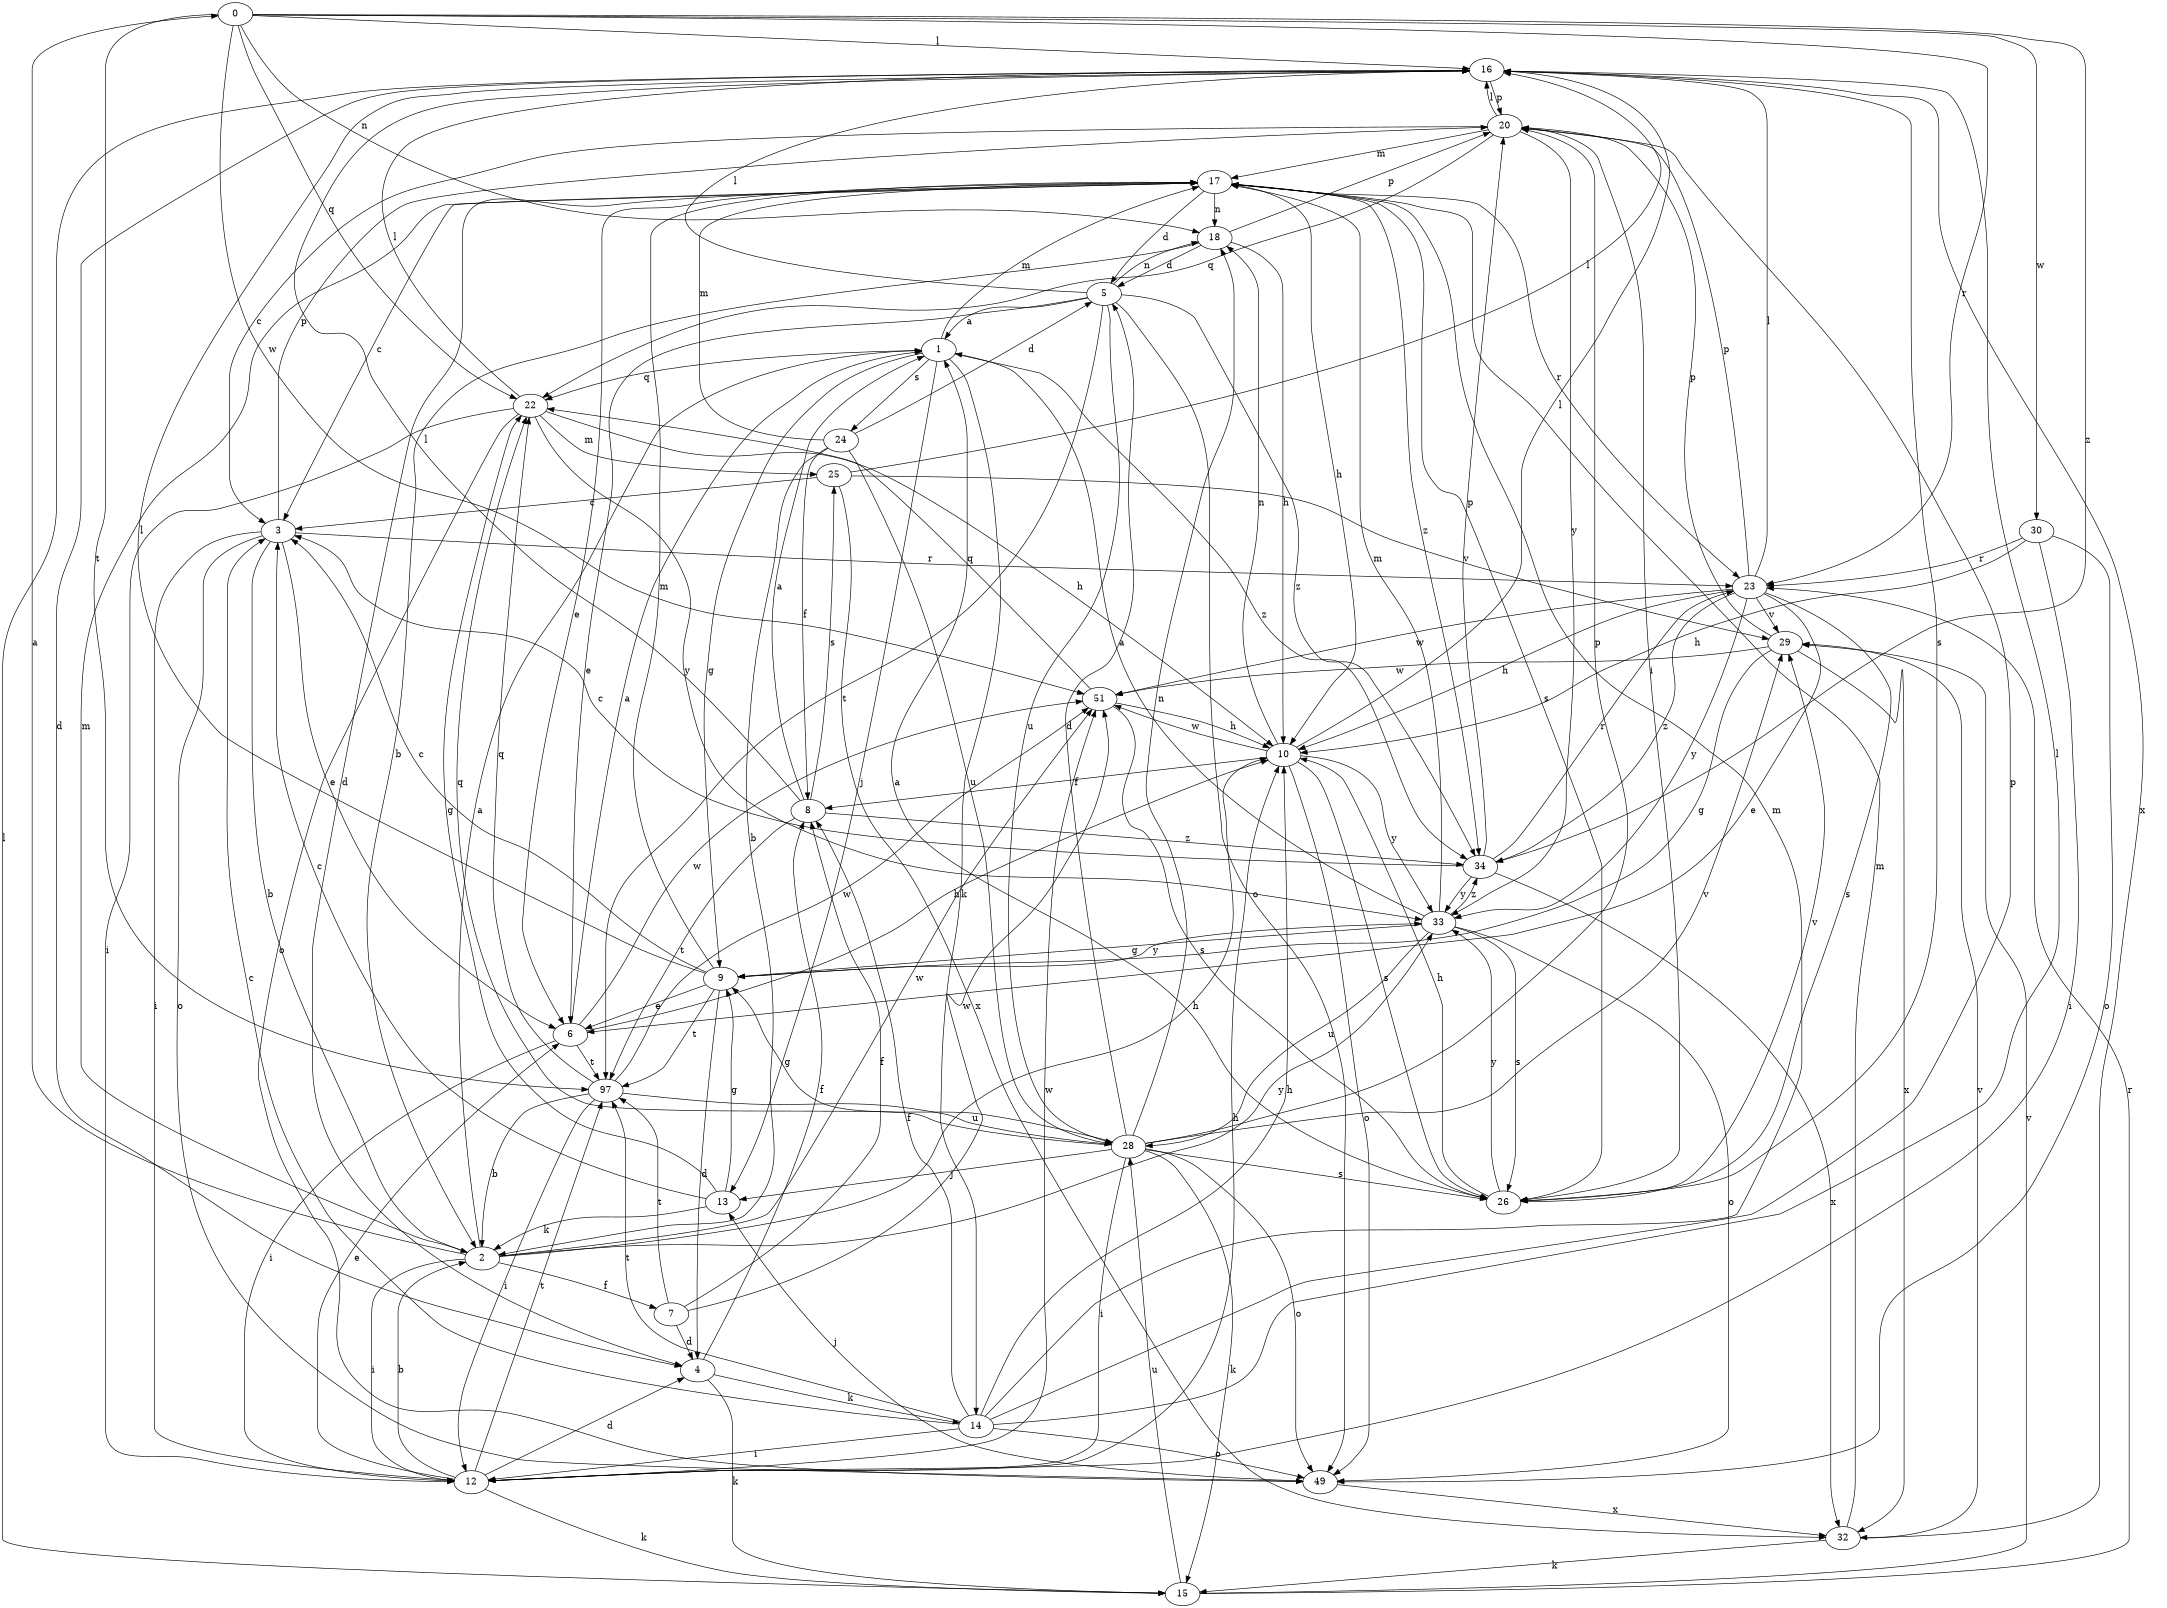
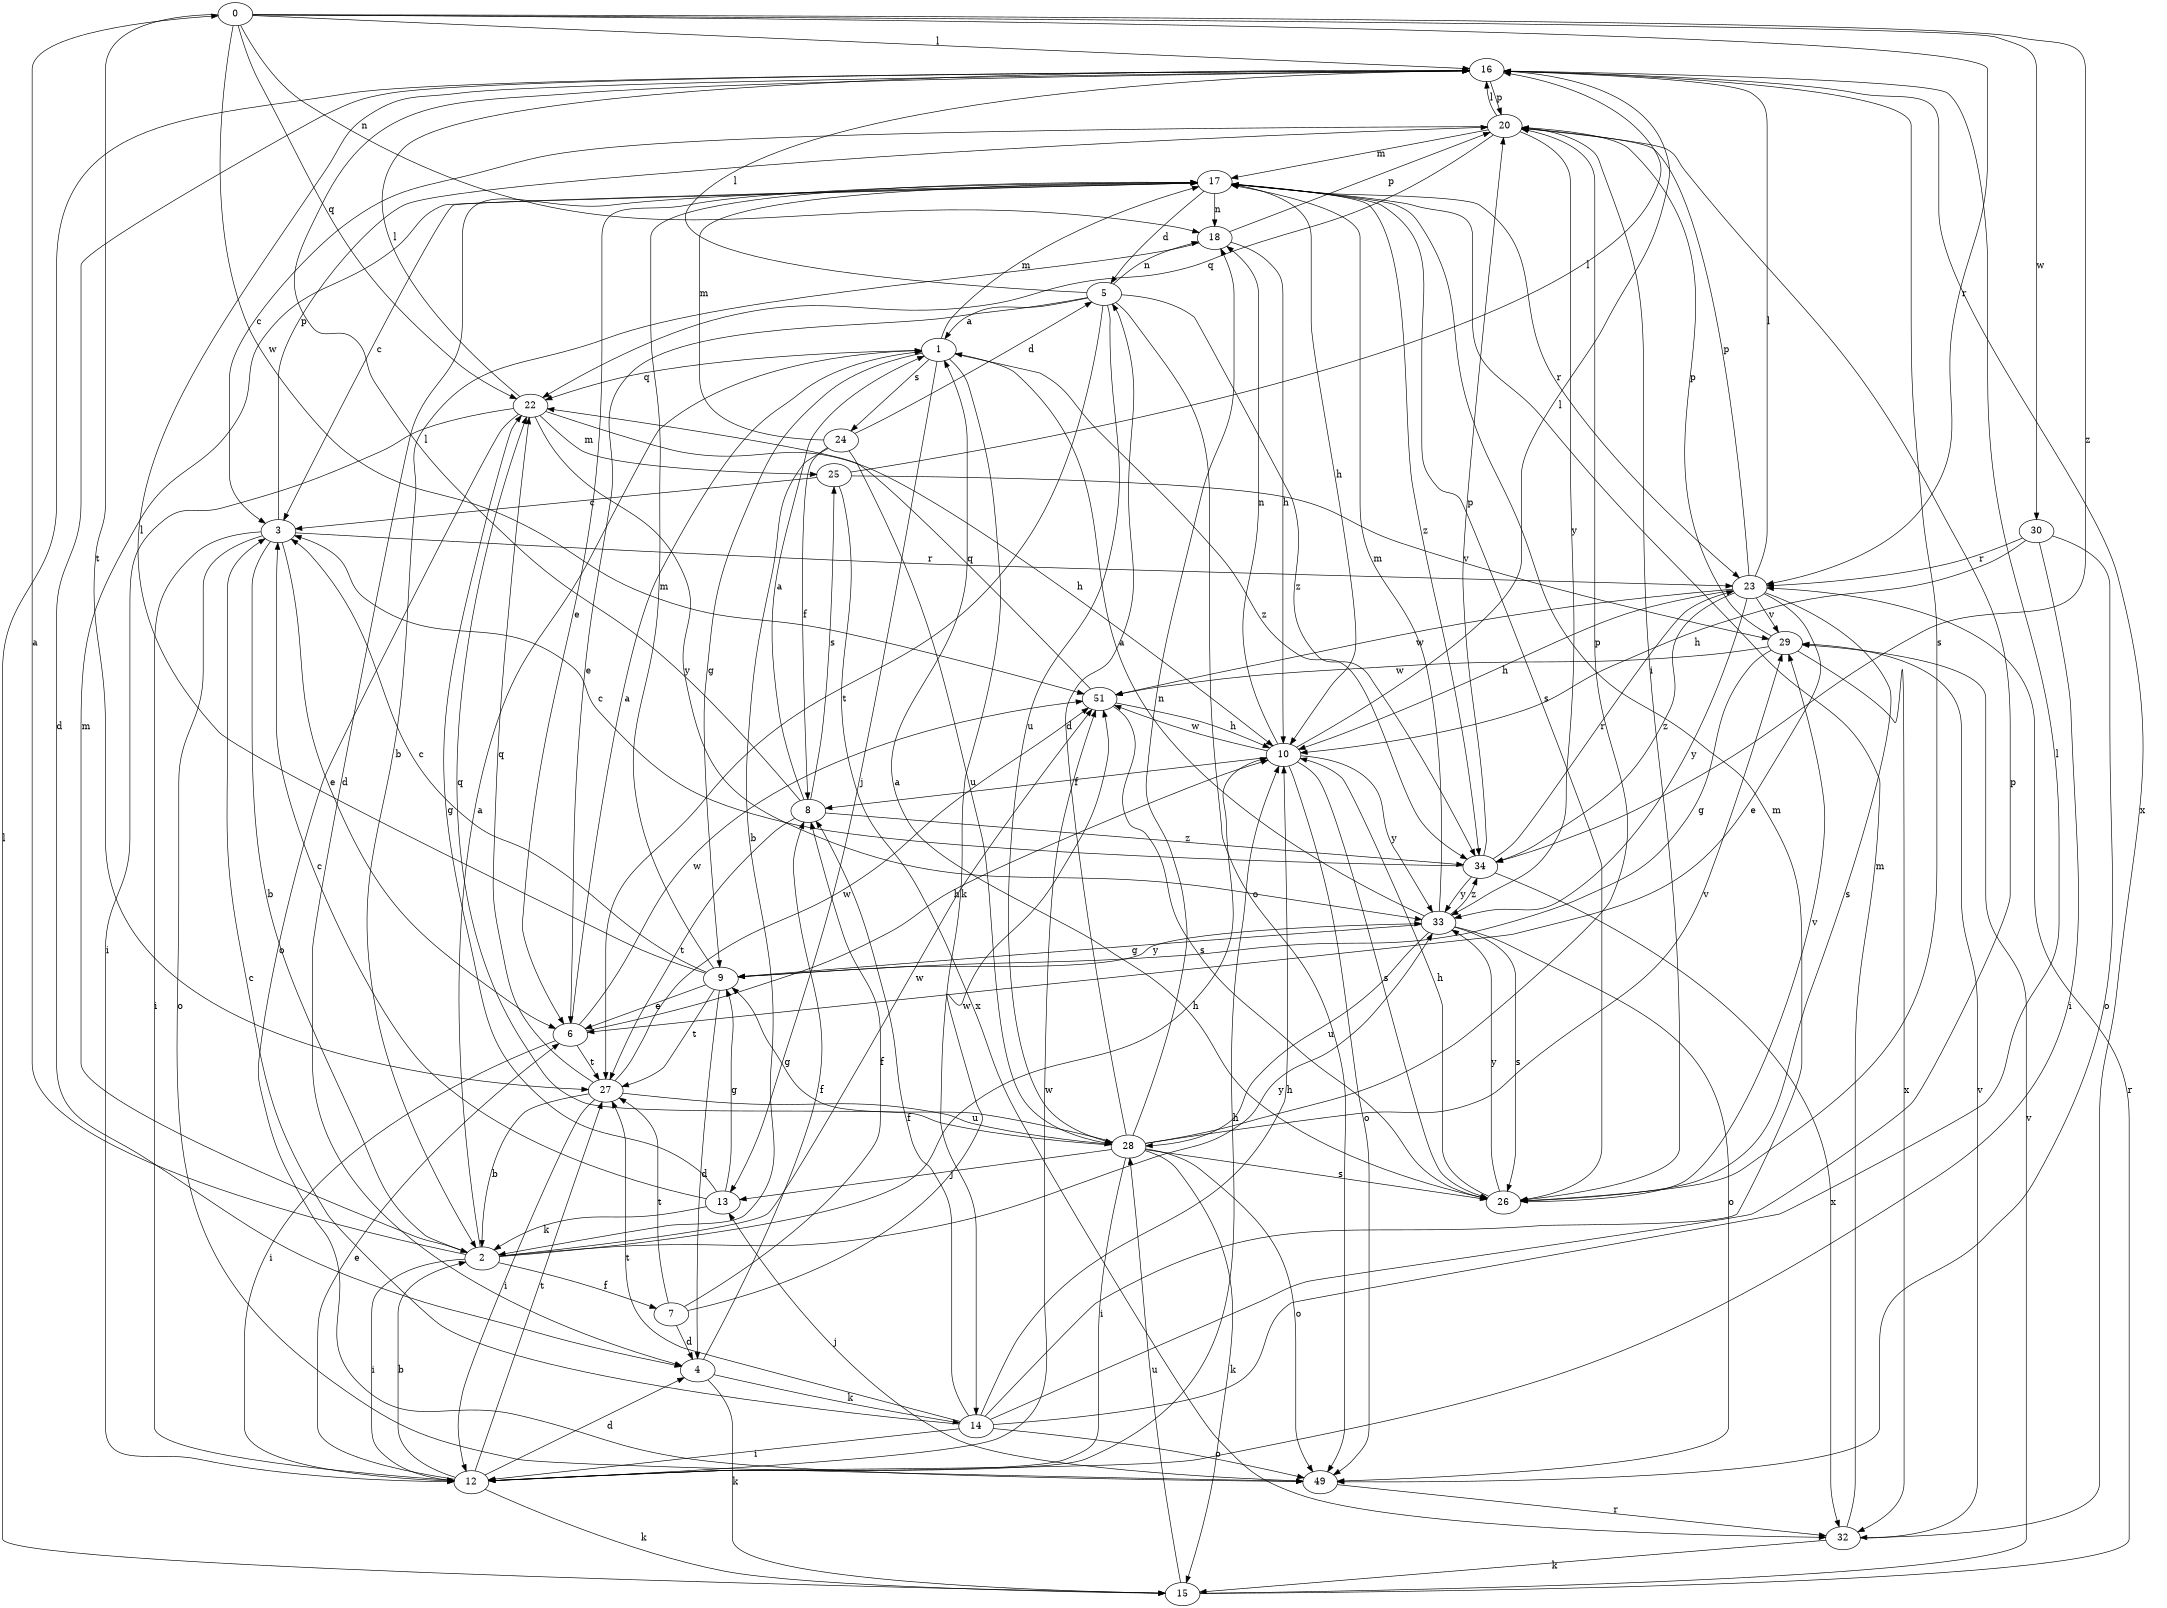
(1162, 264) -> none
(606, 1091) -> (606, 1091)
(1616, 1510) -> (1616, 1510)
